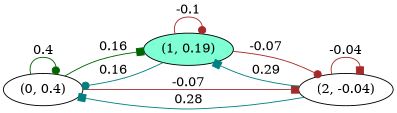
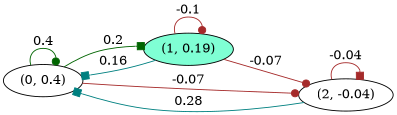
(113, 47) -> (113, 41)
(127, 77) -> (123, 69)
(260, 80) -> none
(186, 90) -> (187, 89)
